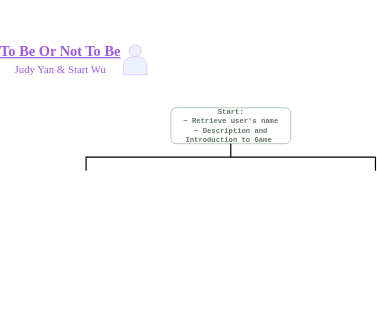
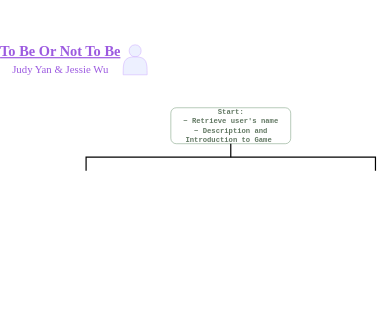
(61, 60) -> (61, 60)
